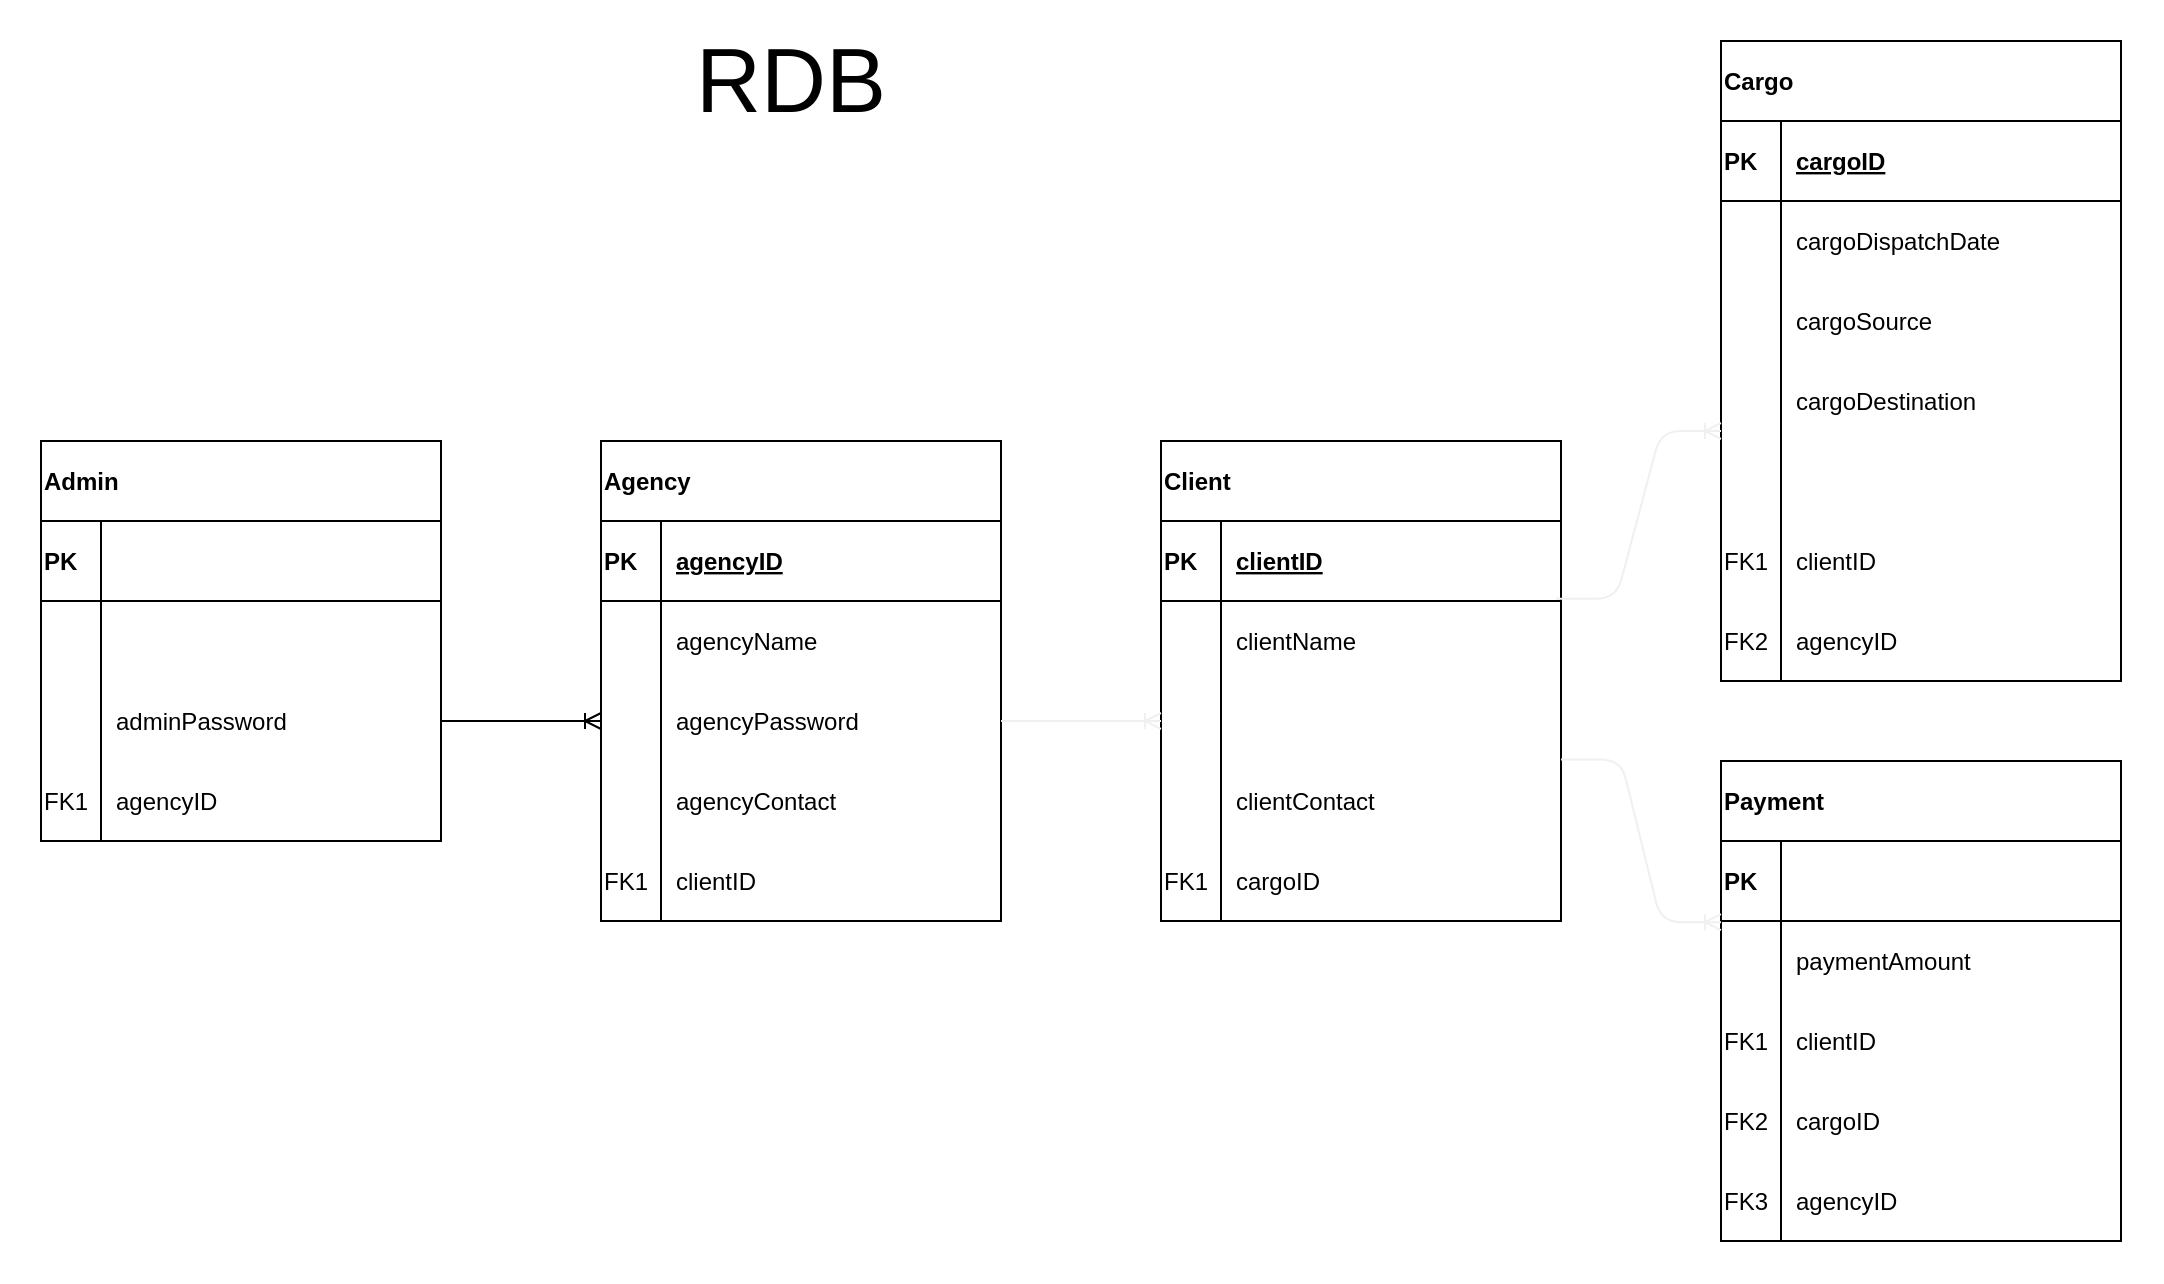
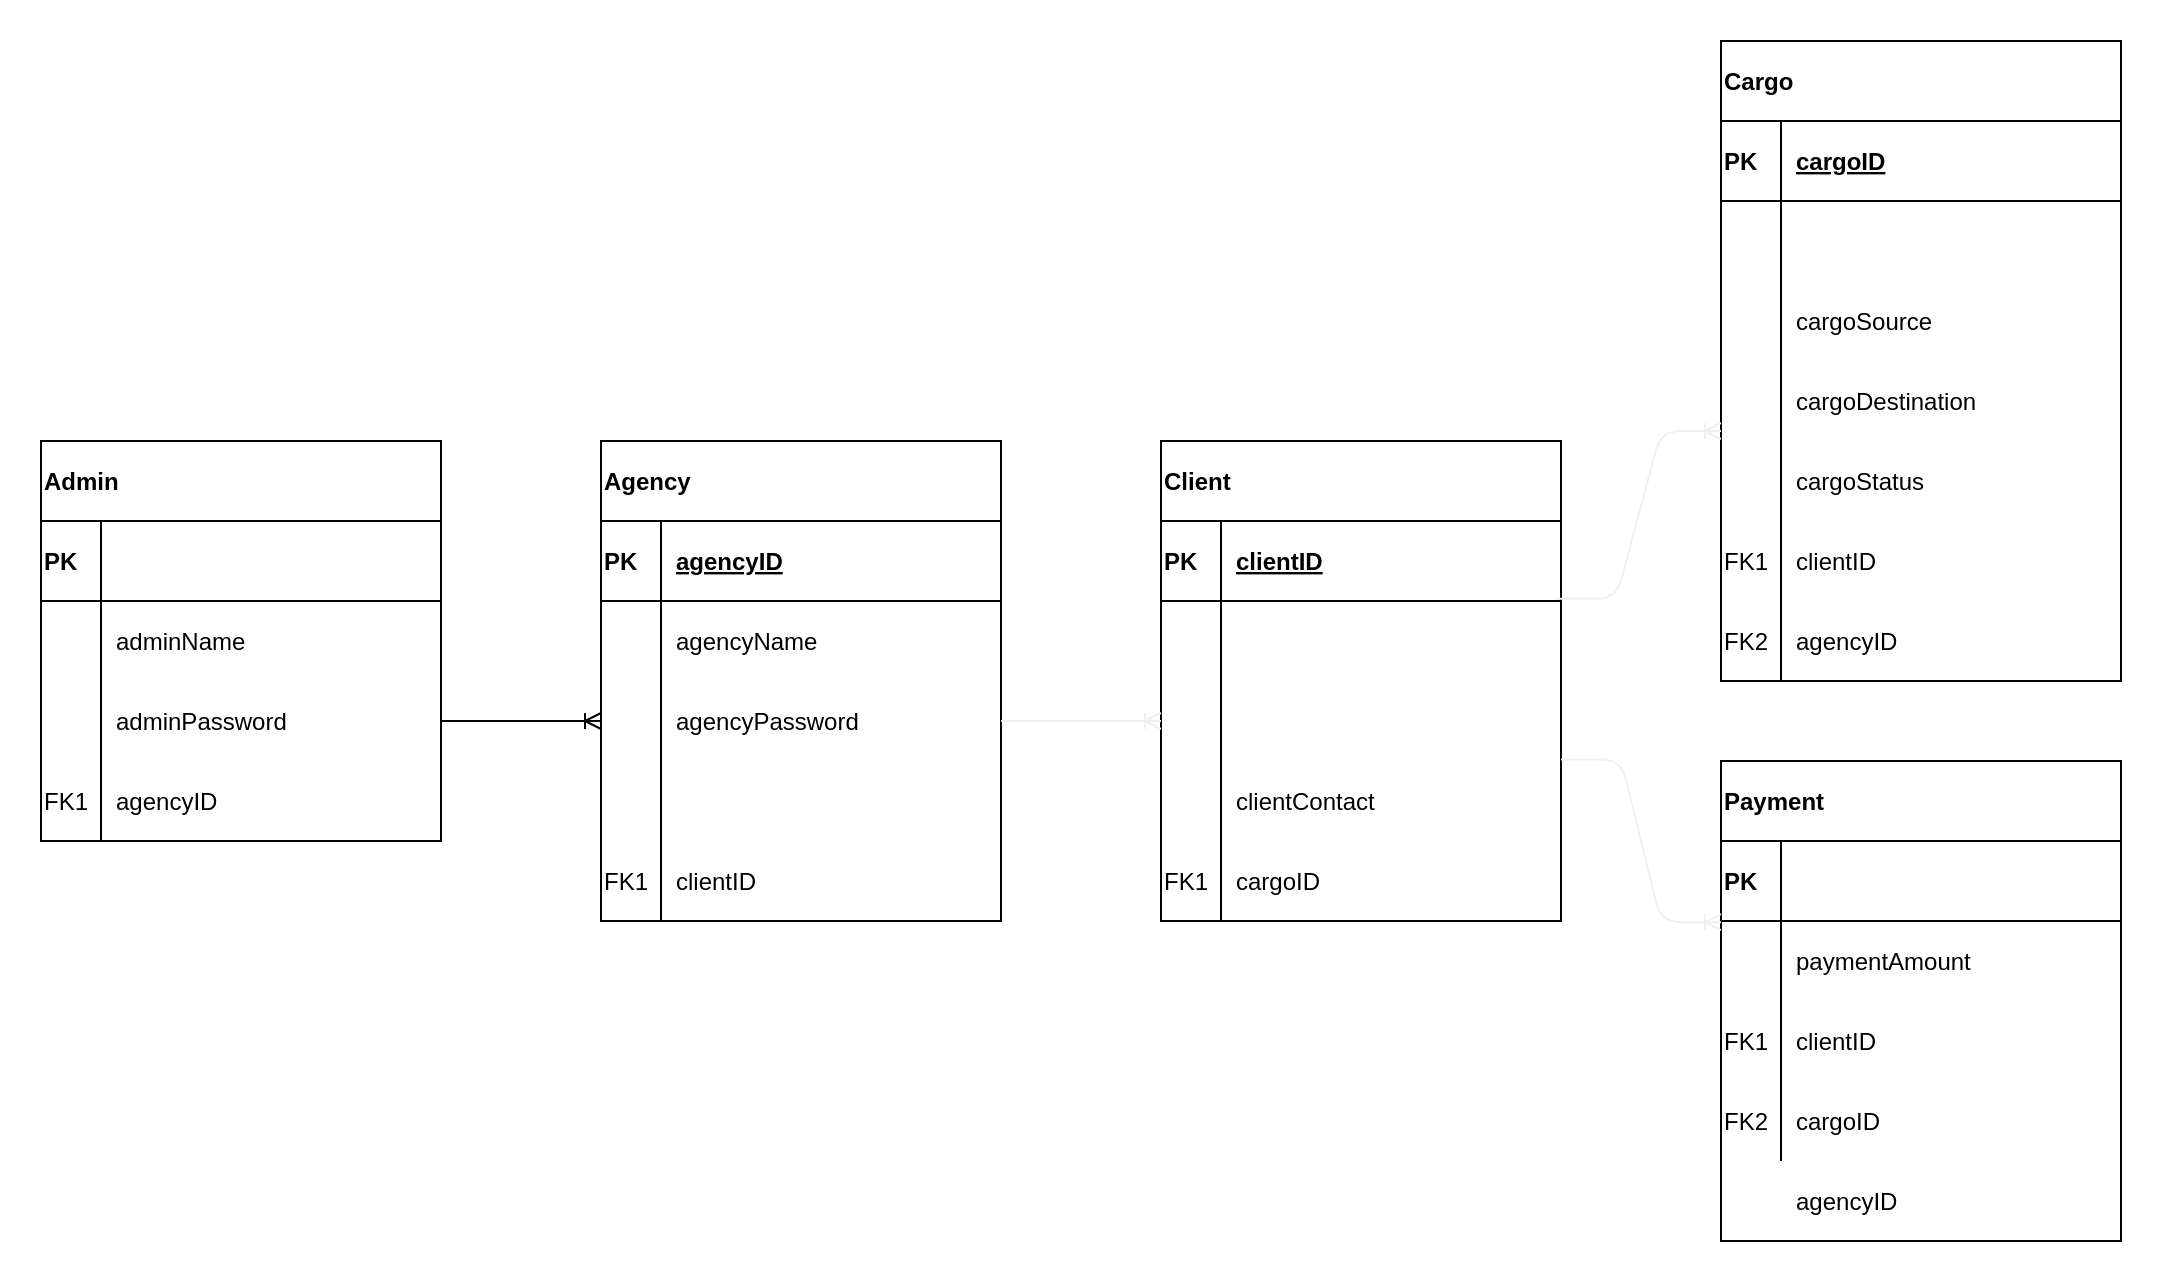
(791, 81) -> none
(1951, 241) -> none
none -> (1951, 481)
none -> (271, 641)
(1391, 641) -> none
(831, 801) -> none
(1751, 1201) -> none
